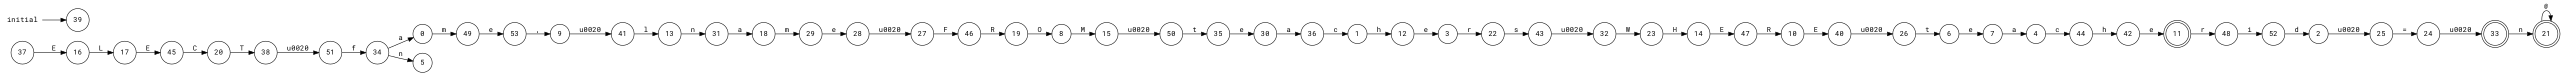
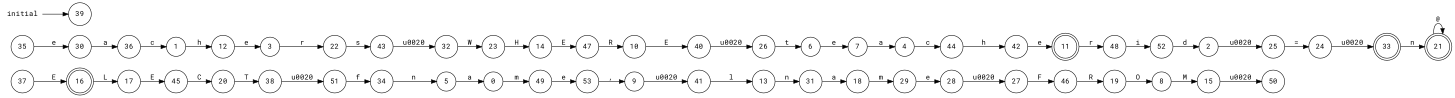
(1192, 34) -> none
(398, 44) -> (467, 82)
(78, 53) -> (80, 82)
